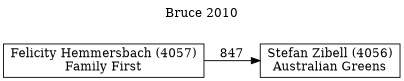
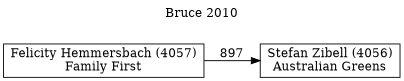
(232, 54) -> (232, 54)
